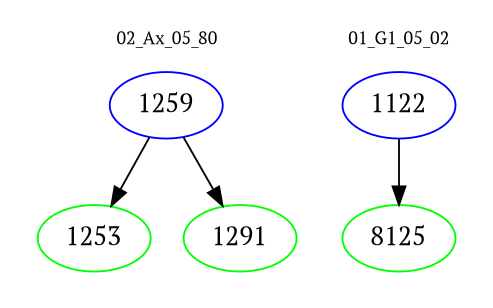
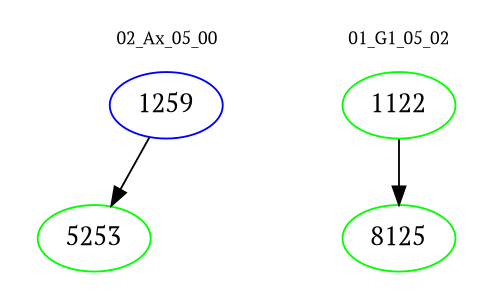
(167, 40) -> (167, 40)
(399, 105) -> (399, 105)
(94, 238) -> (94, 238)
(240, 238) -> none
